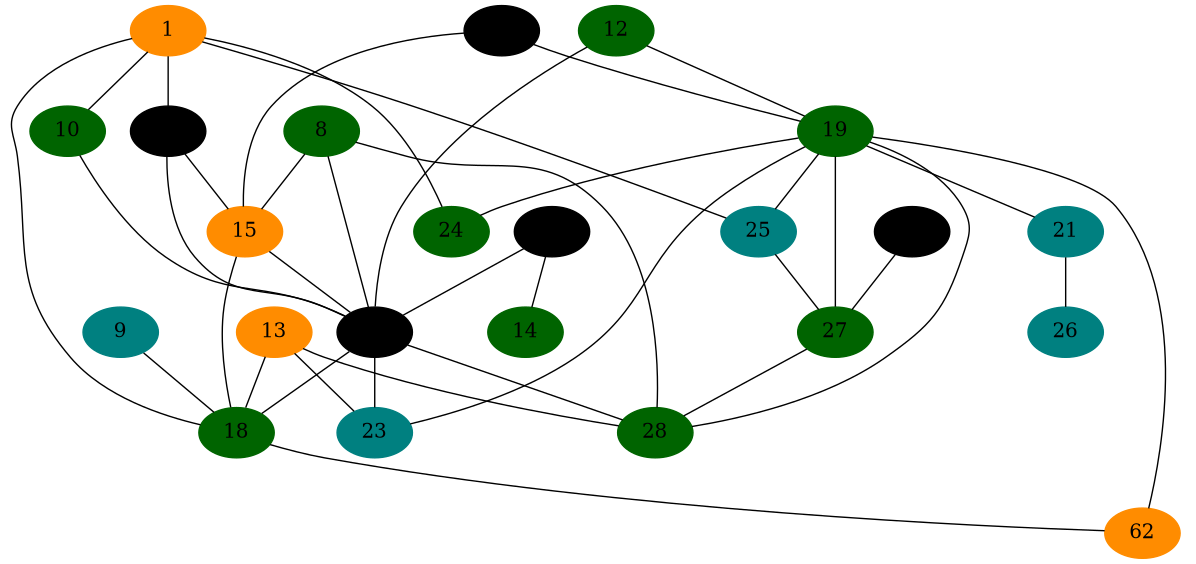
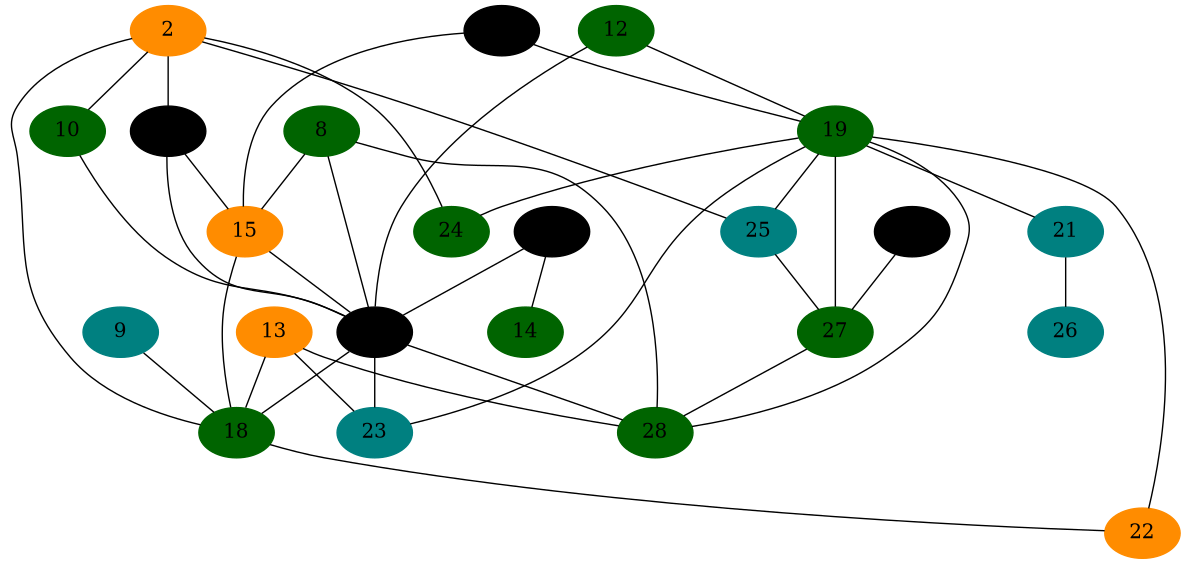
(168, 31) -> (168, 31)
(1142, 533) -> (1142, 533)
